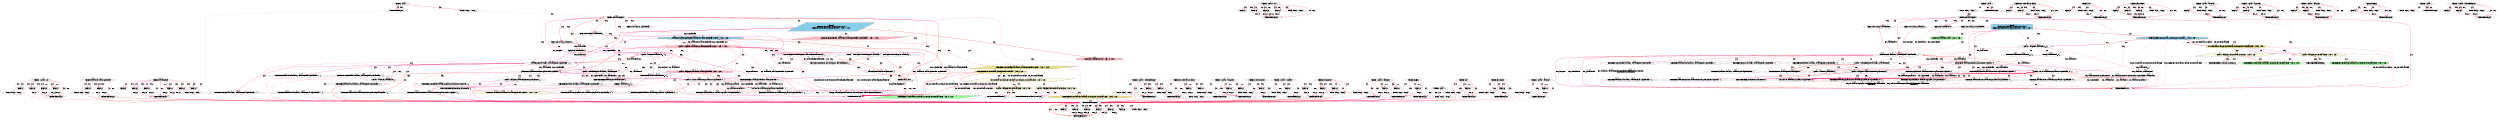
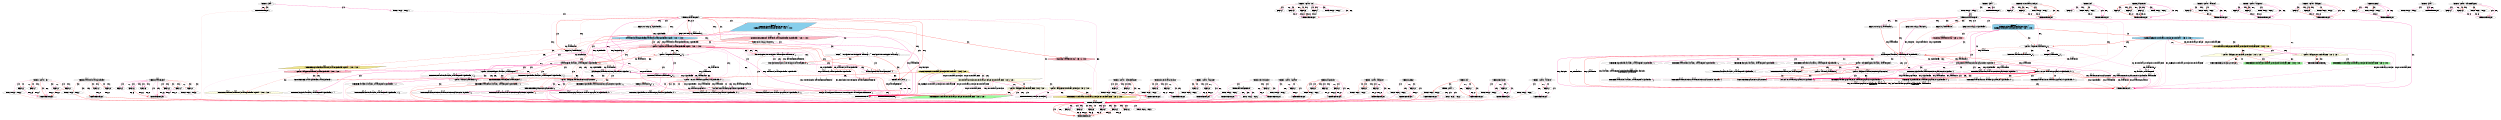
(1946, 38) -> (1948, 38)
none -> (1241, 89)
